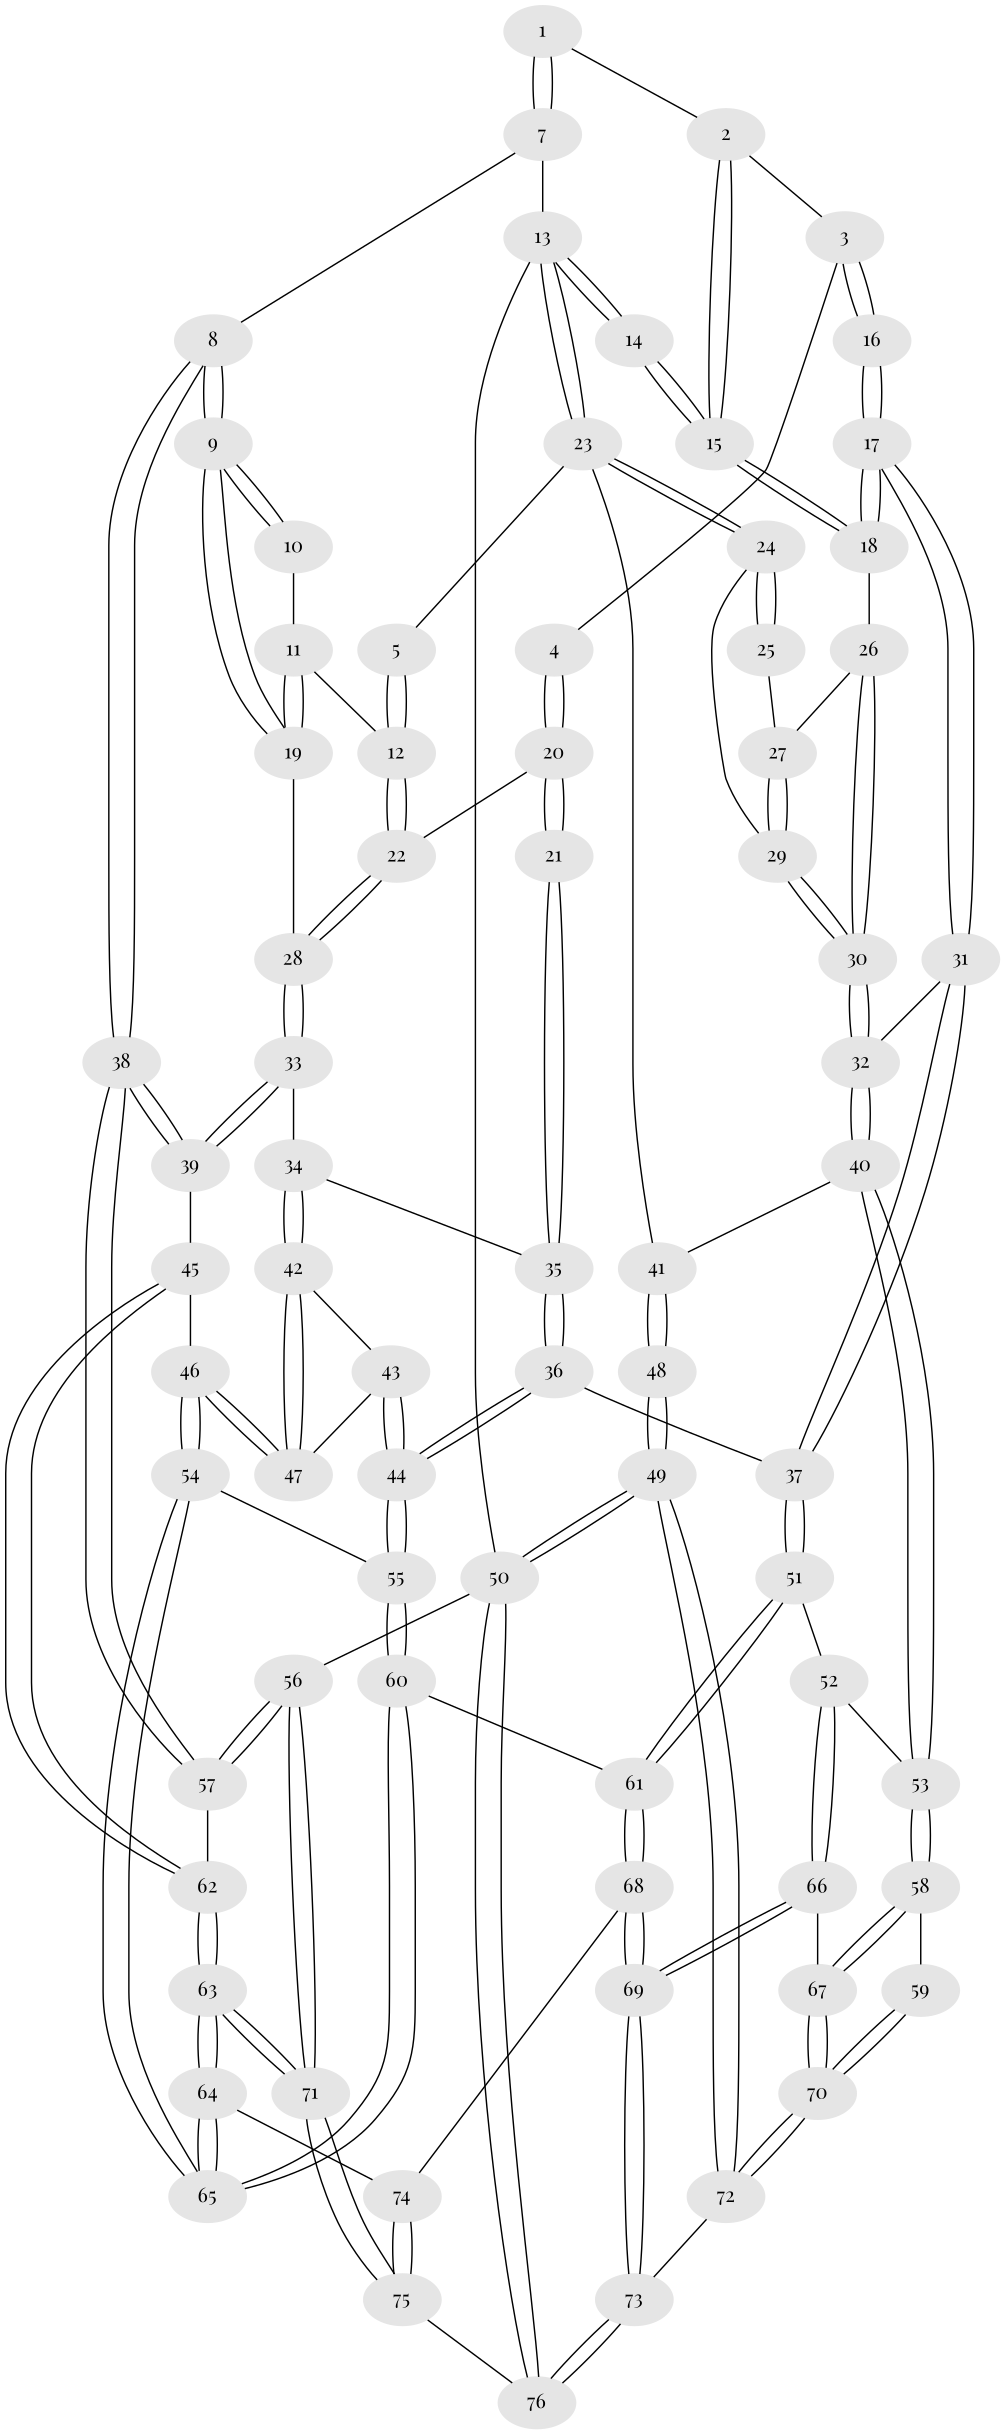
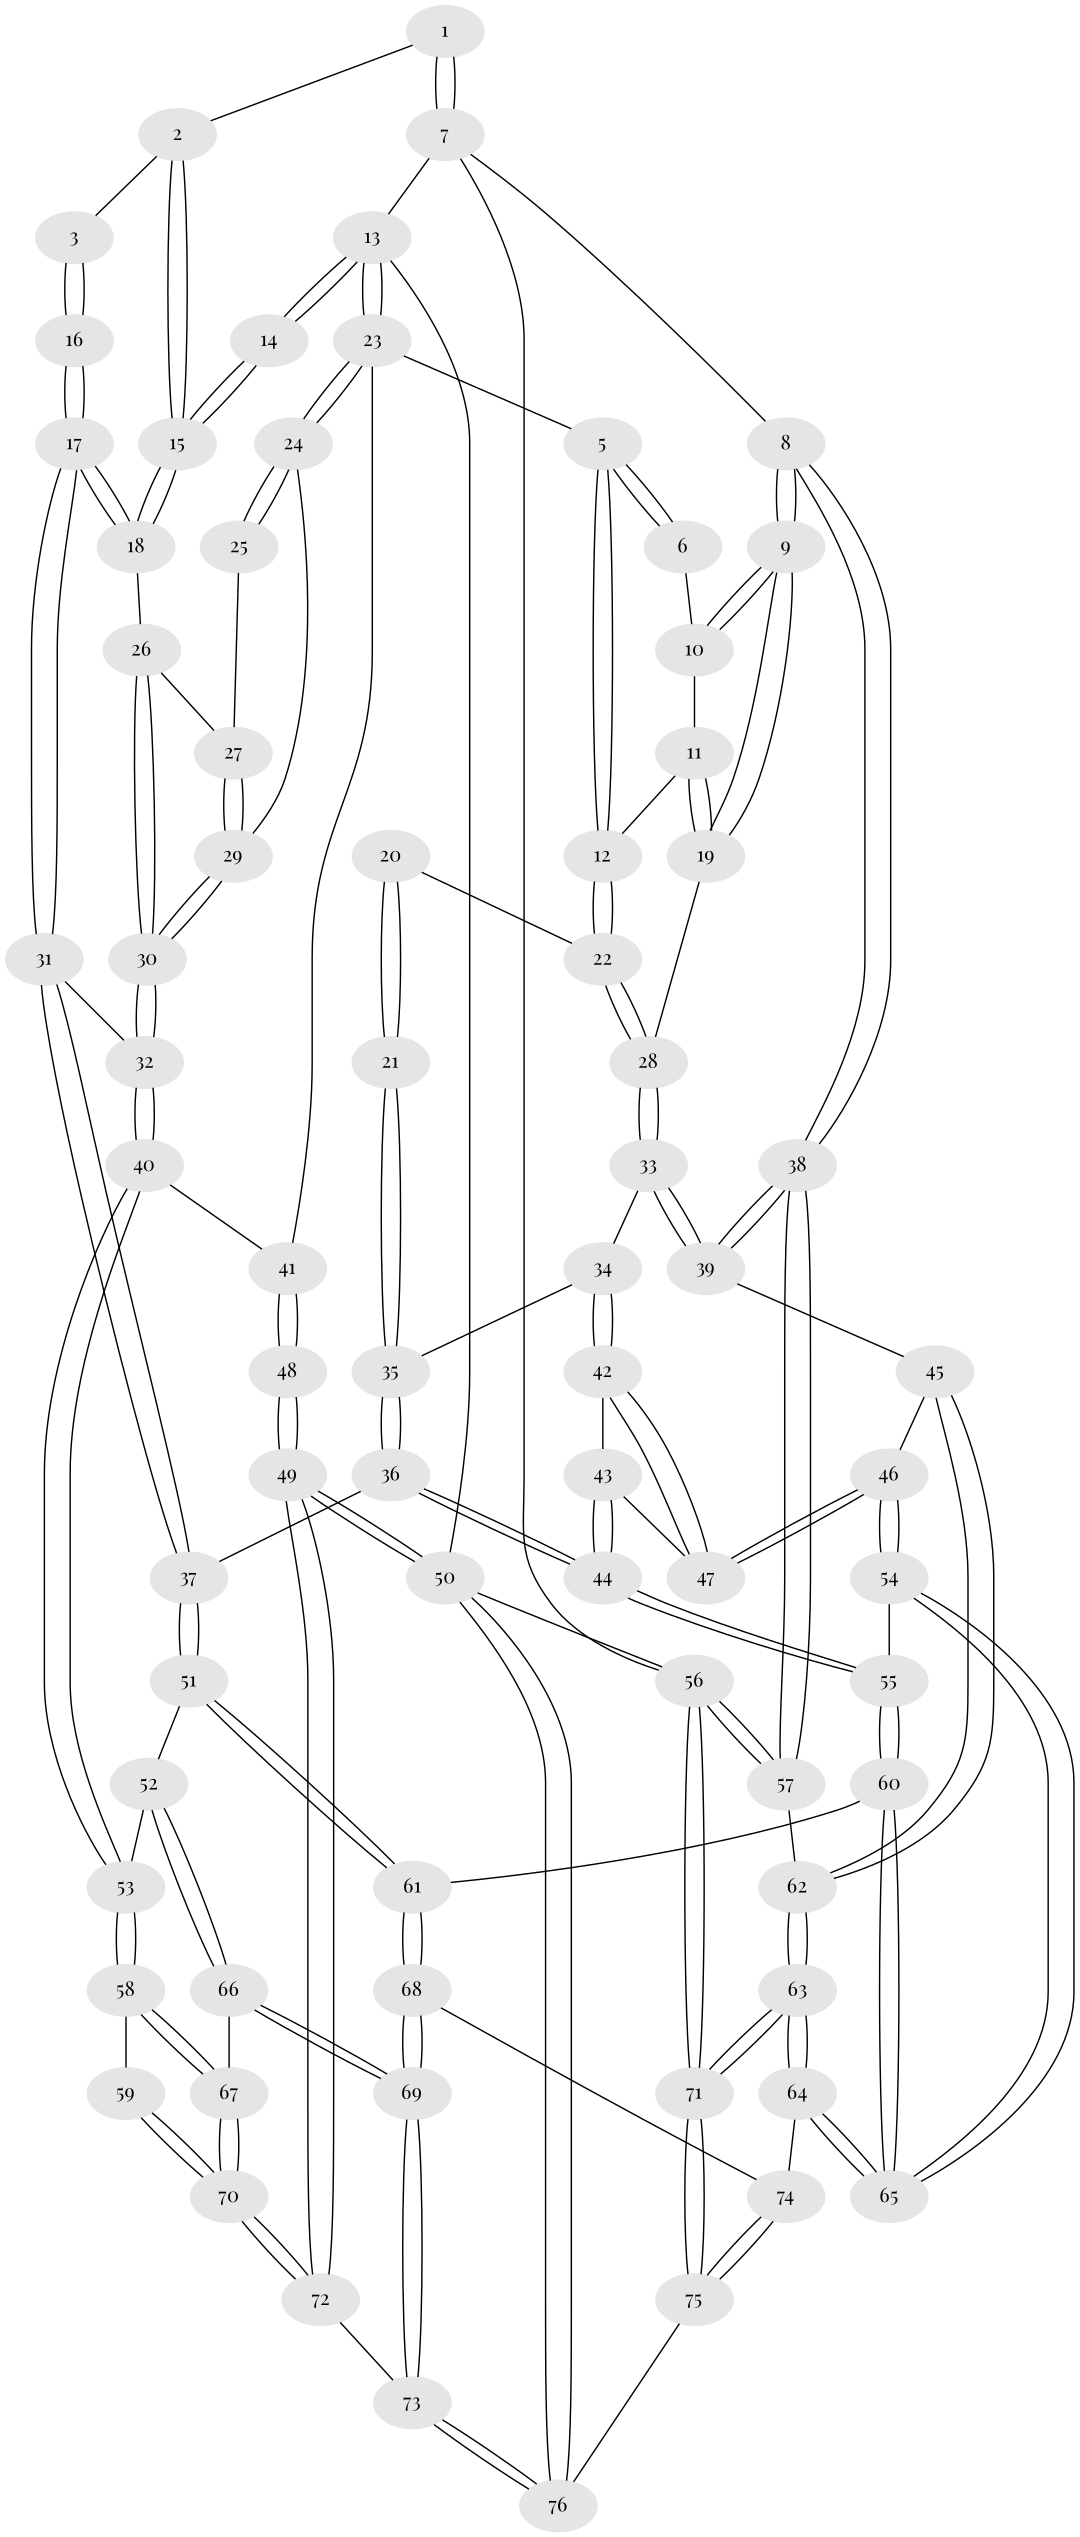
none -> (683, 547)
(554, 650) -> none
none -> (524, 942)
